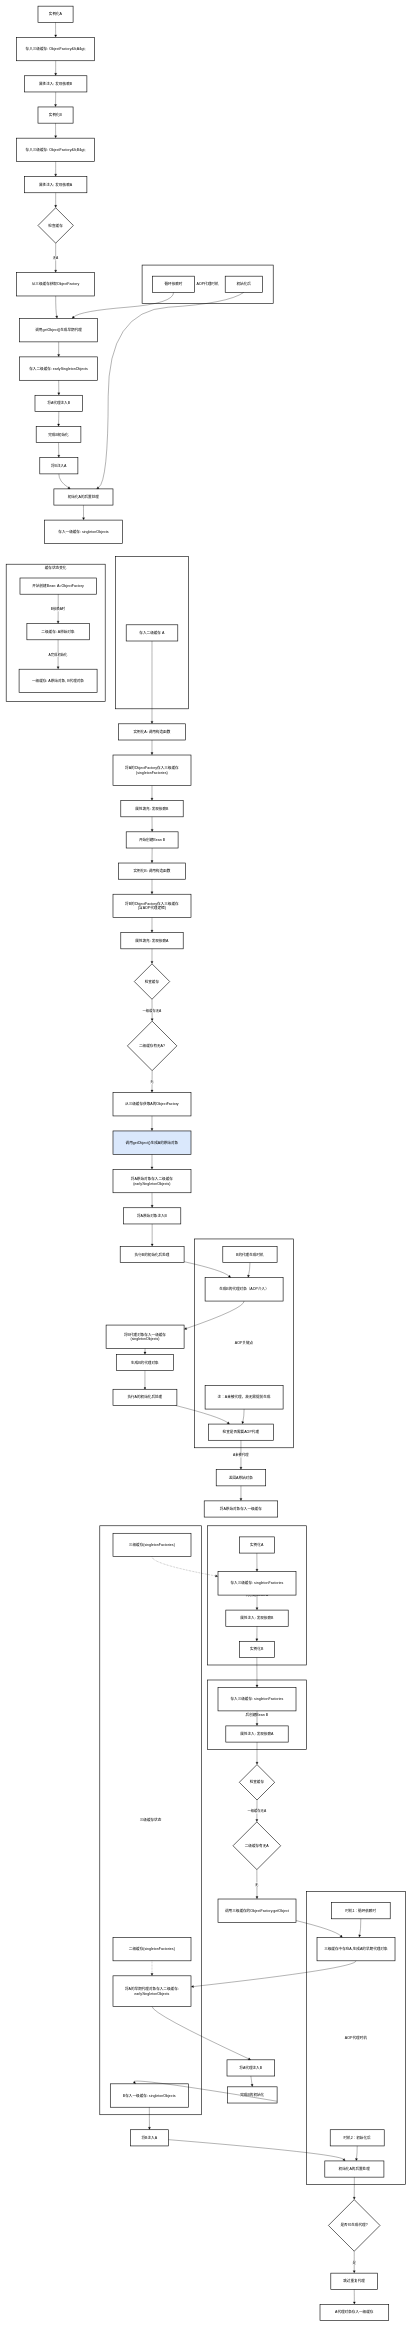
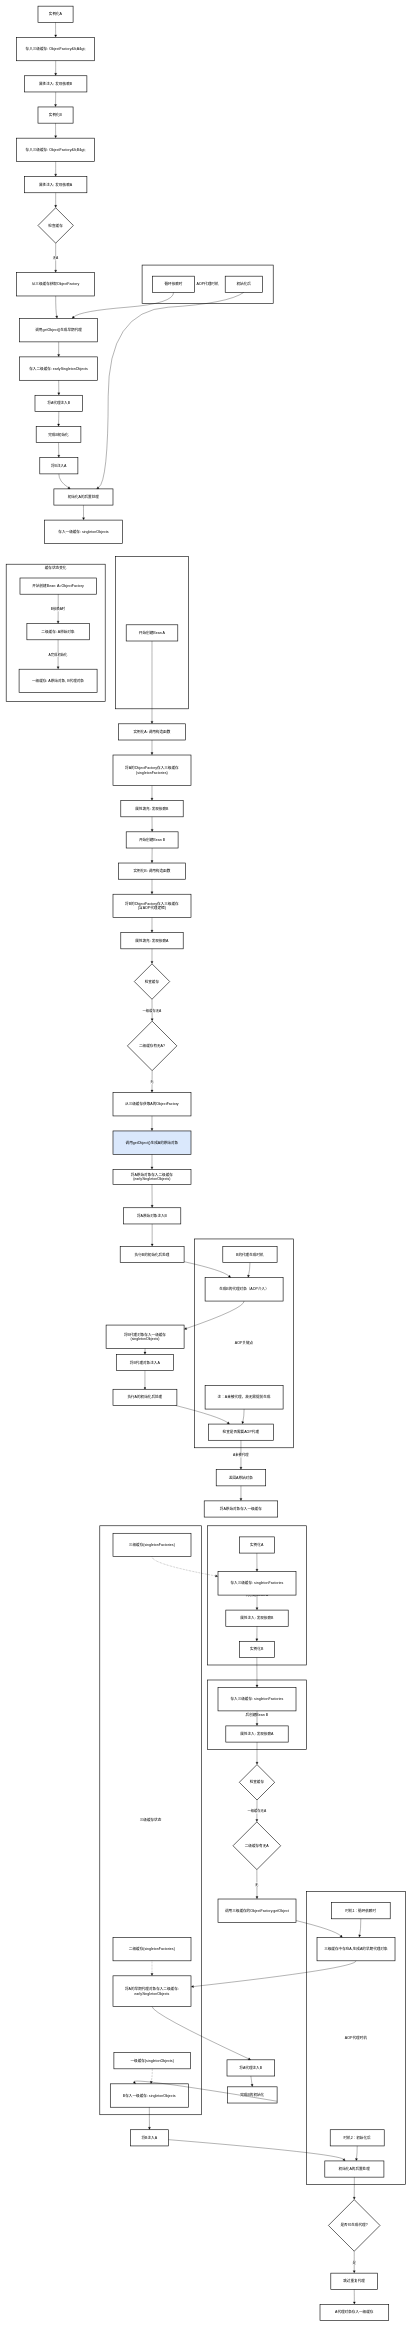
(152, 633) -> (152, 633)
(152, 1181) -> (152, 1177)
(145, 1362) -> (145, 1362)
none -> (152, 2061)
none -> (152, 2070)
